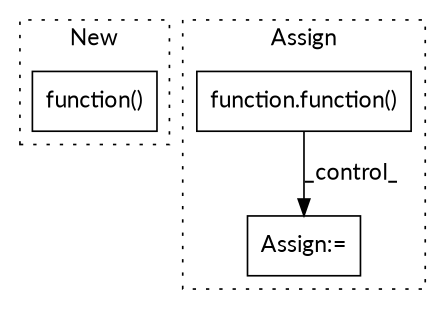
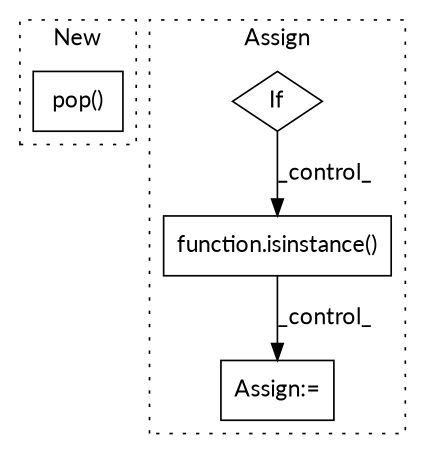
(95, 101) -> (78, 101)
none -> (277, 101)
(304, 101) -> (277, 246)
